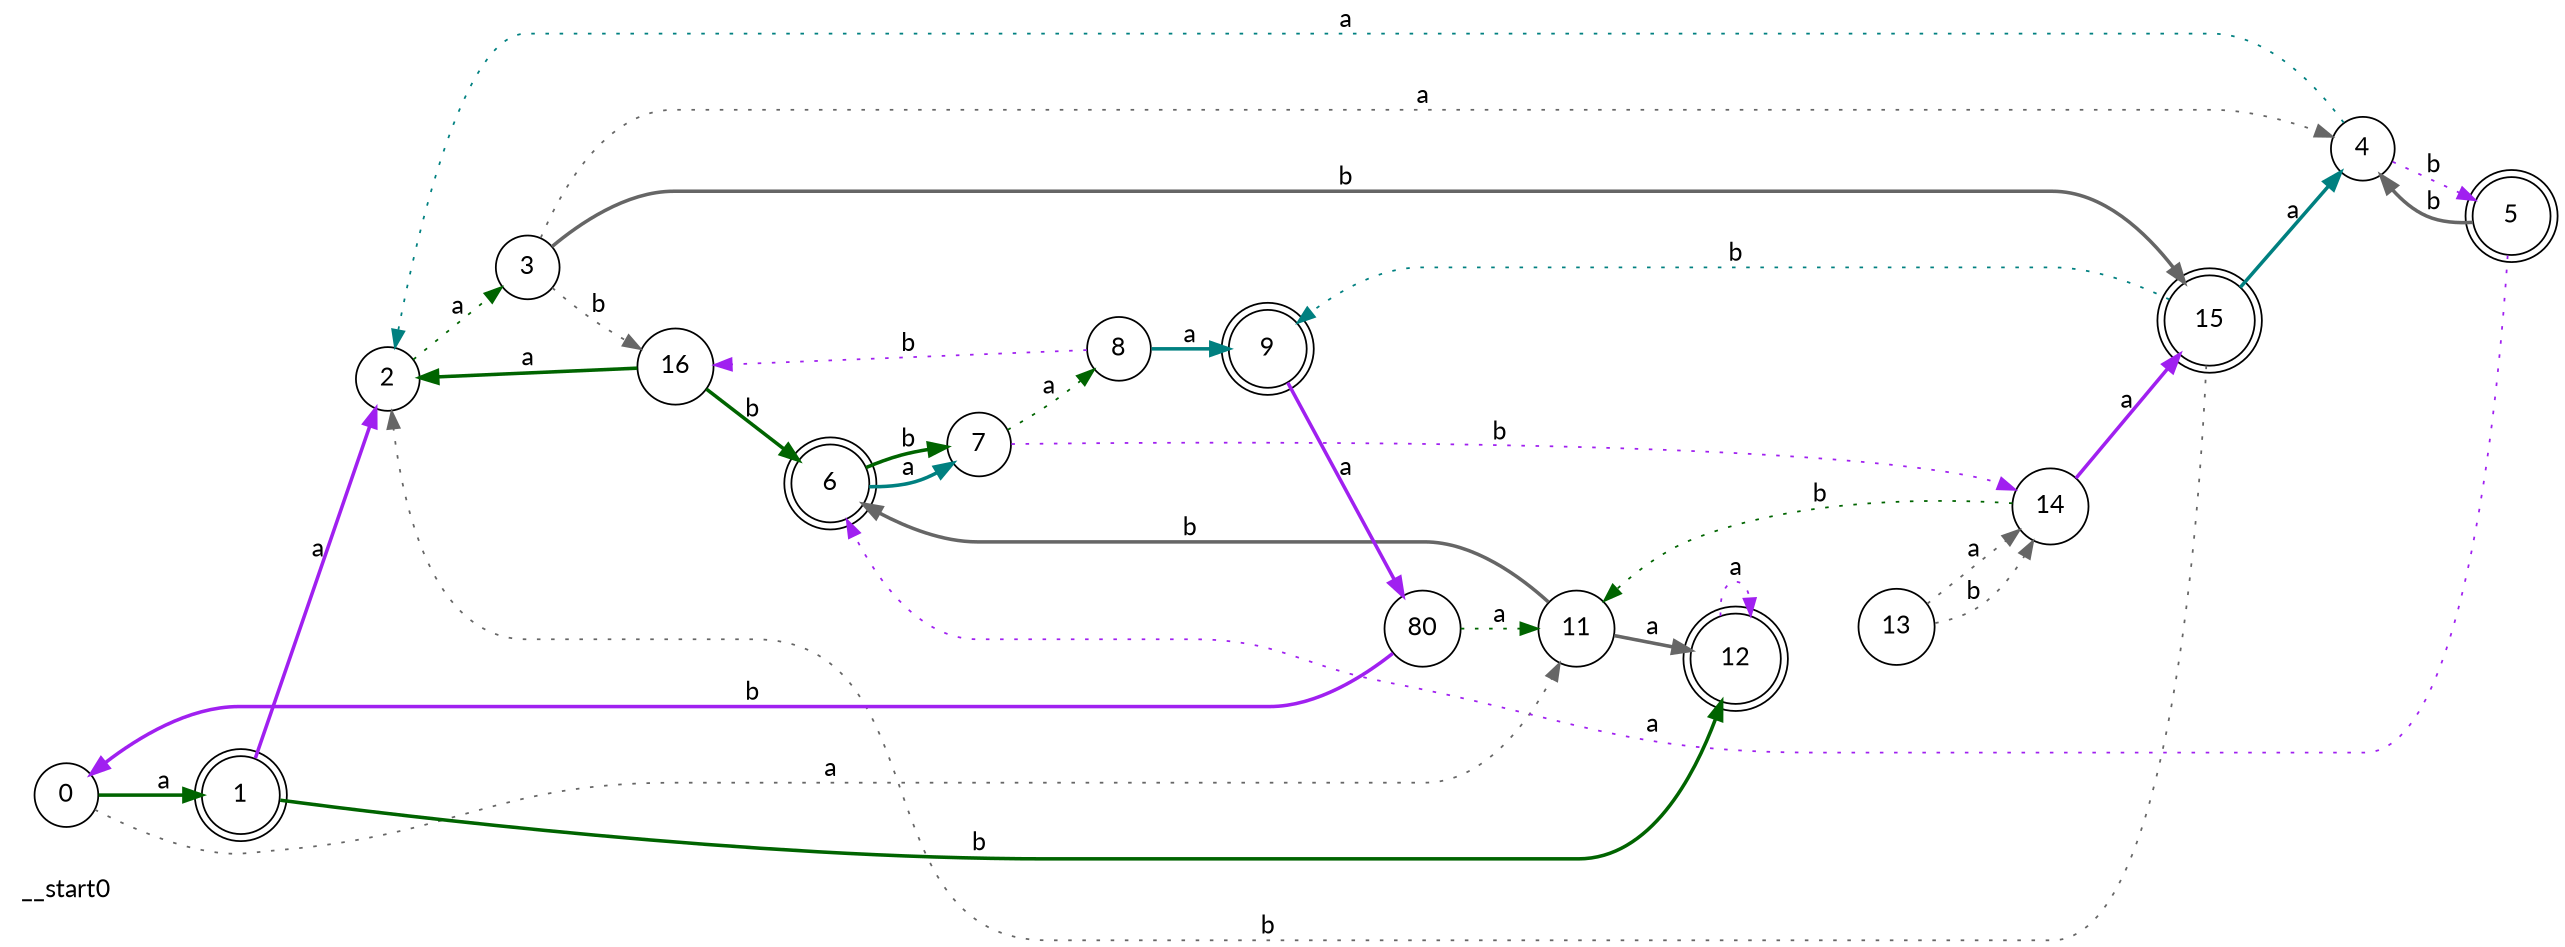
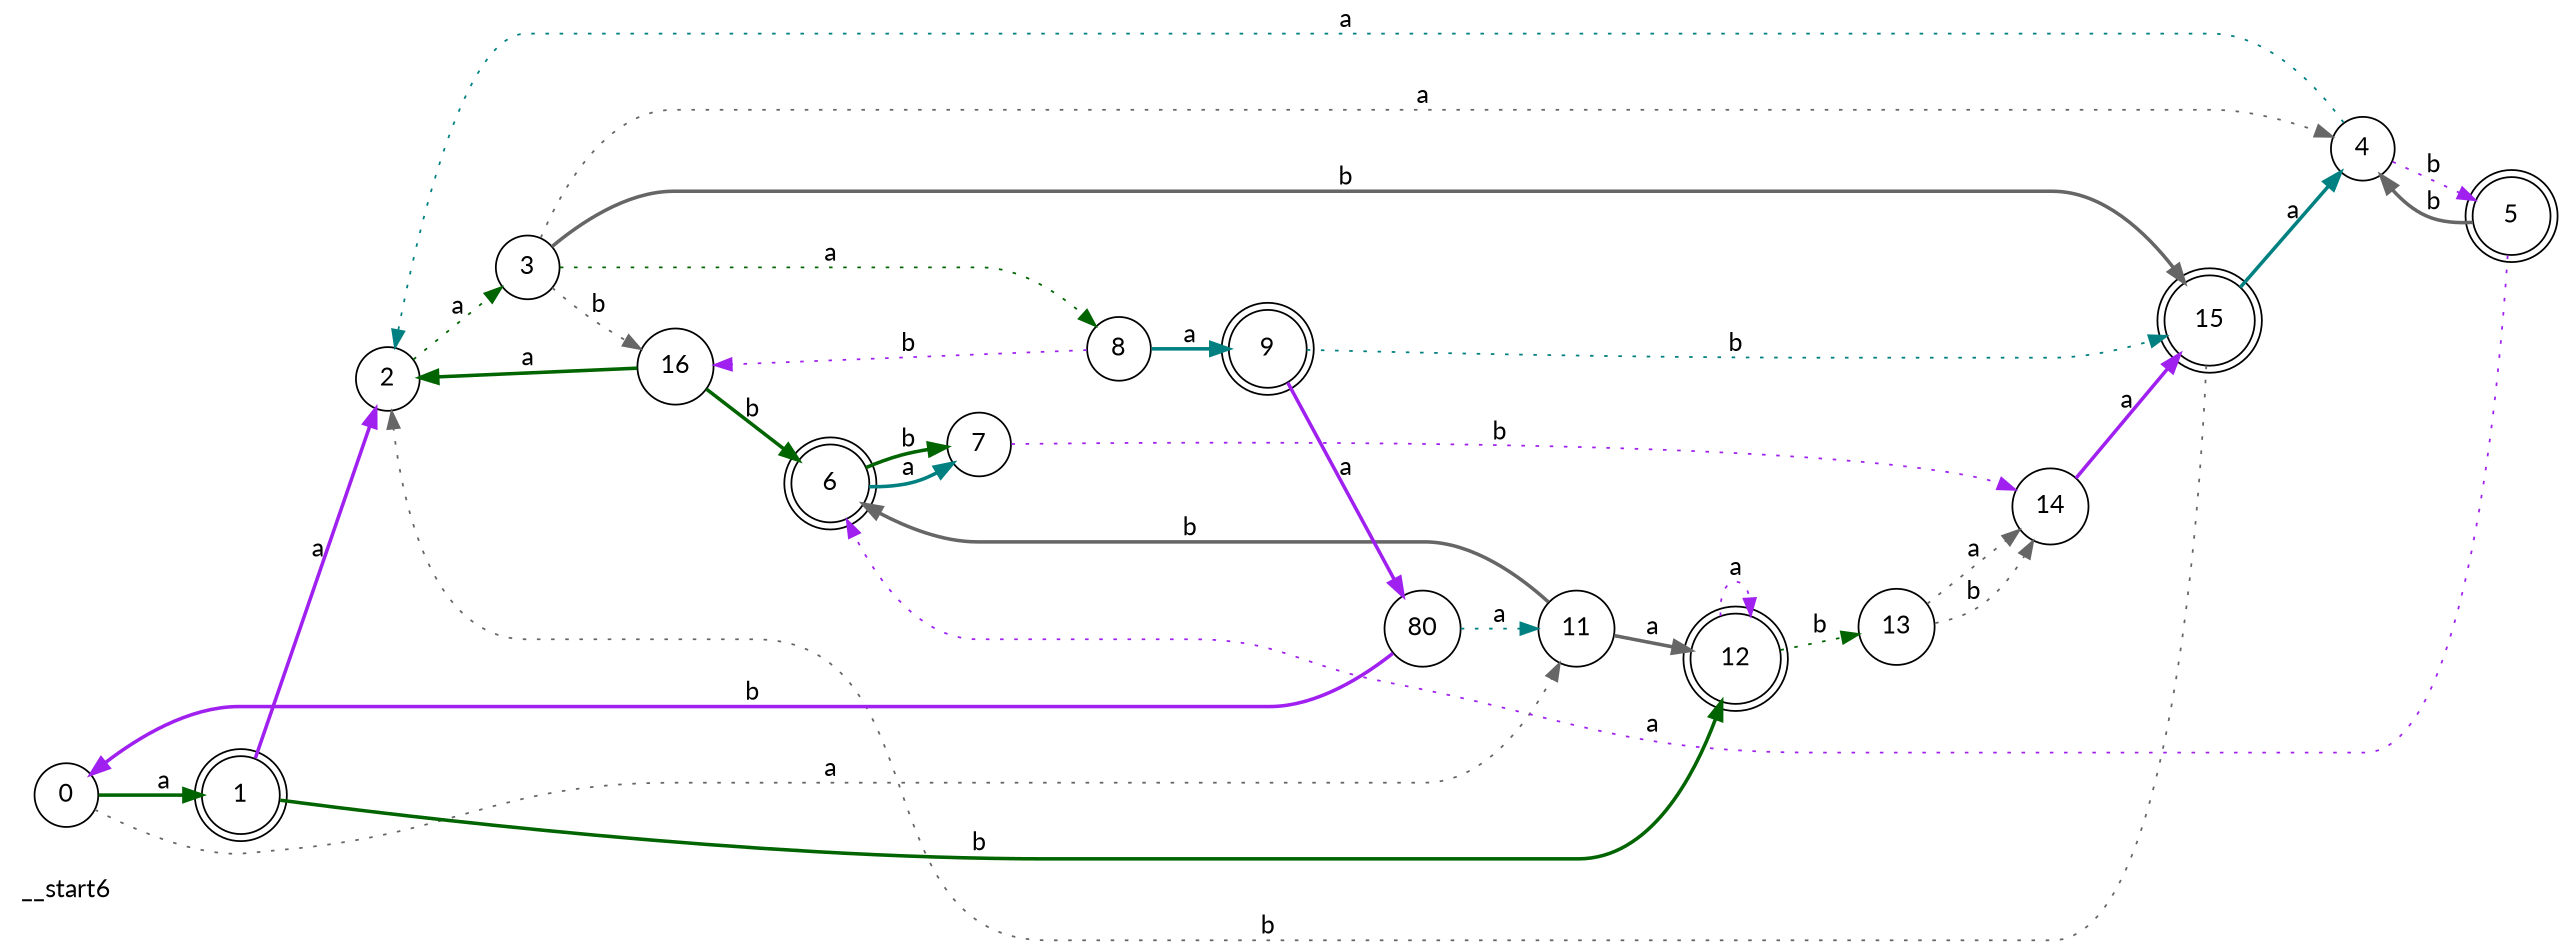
(1738, 267) -> (1729, 357)
(1045, 407) -> (827, 267)
(1805, 511) -> none
(1490, 629) -> (1490, 629)
none -> (1811, 644)
(66, 891) -> (66, 891)
